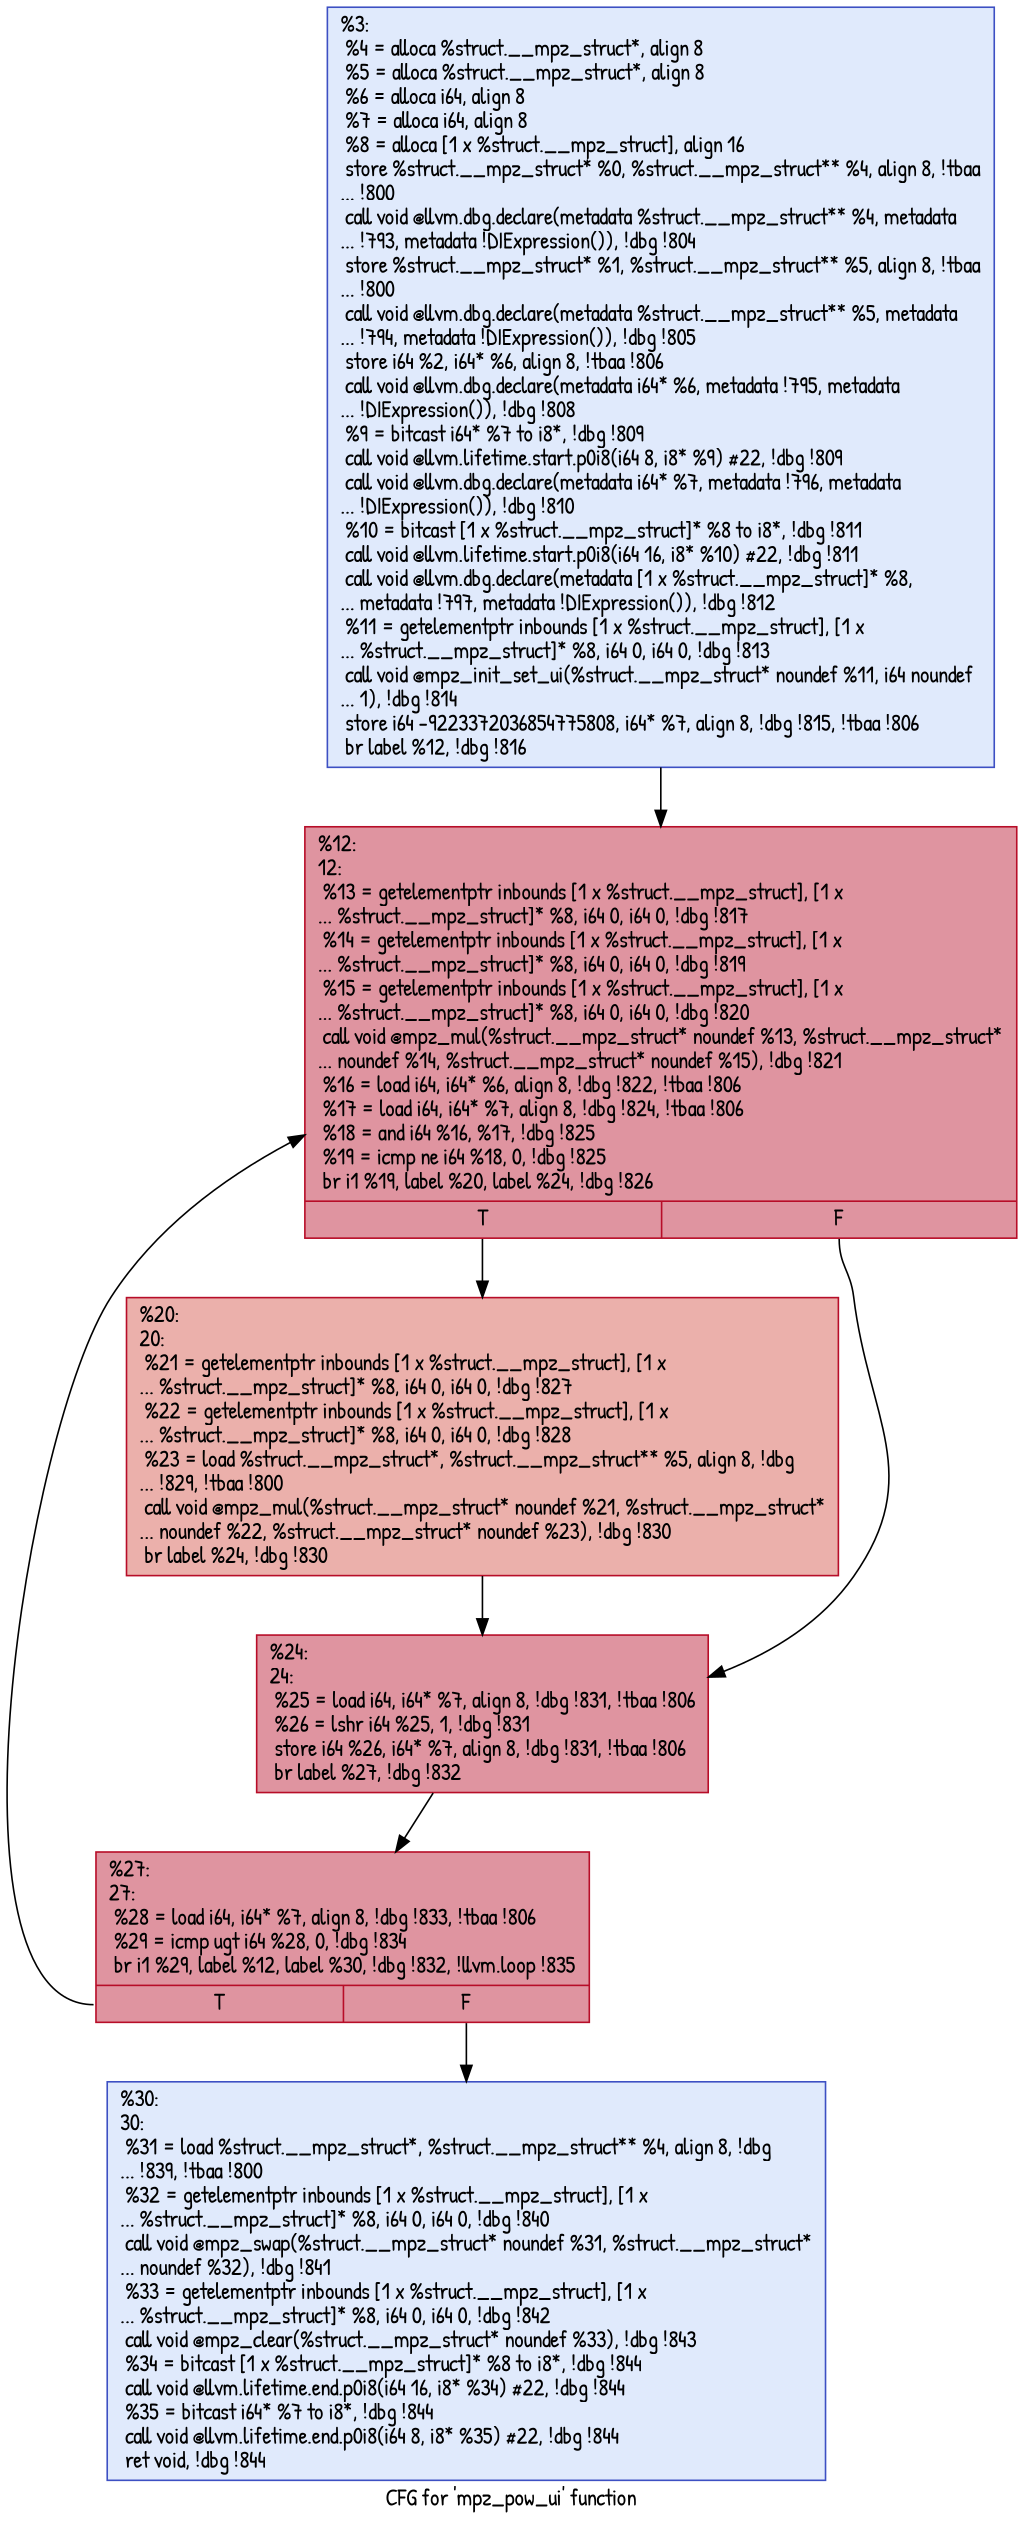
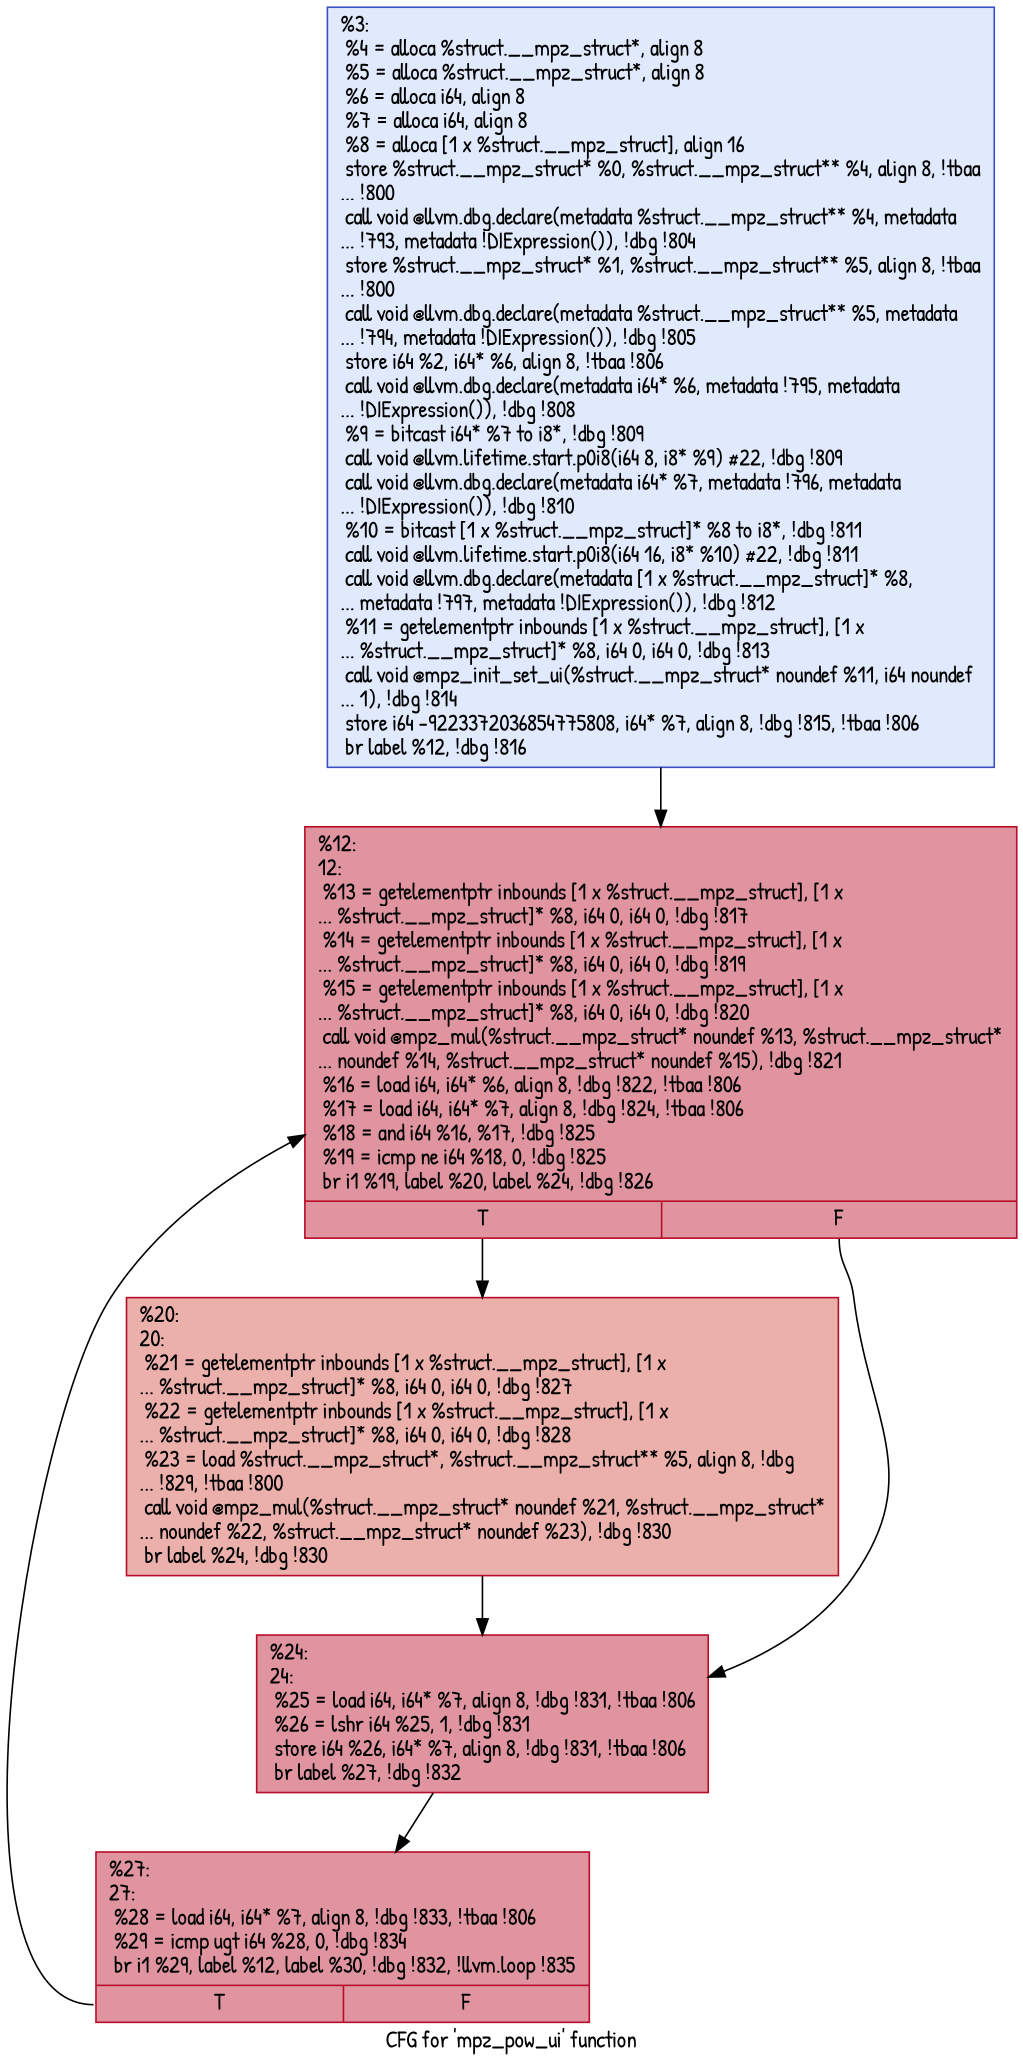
(466, 2281) -> none
